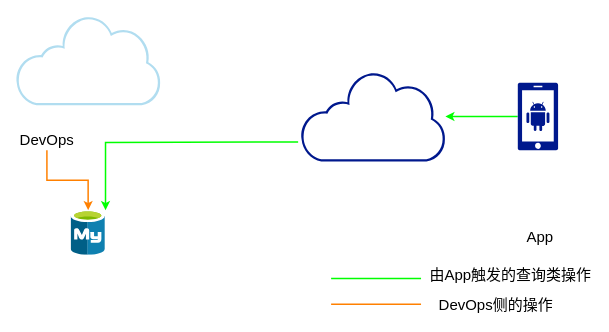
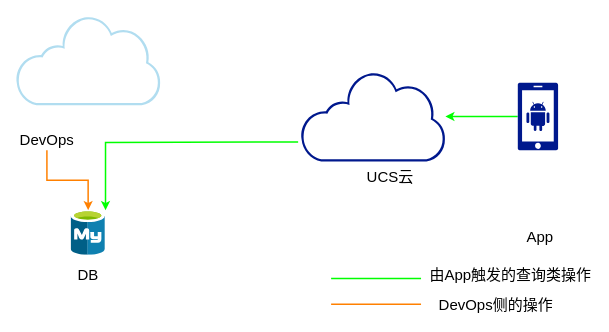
none -> (390, 177)
none -> (88, 274)
